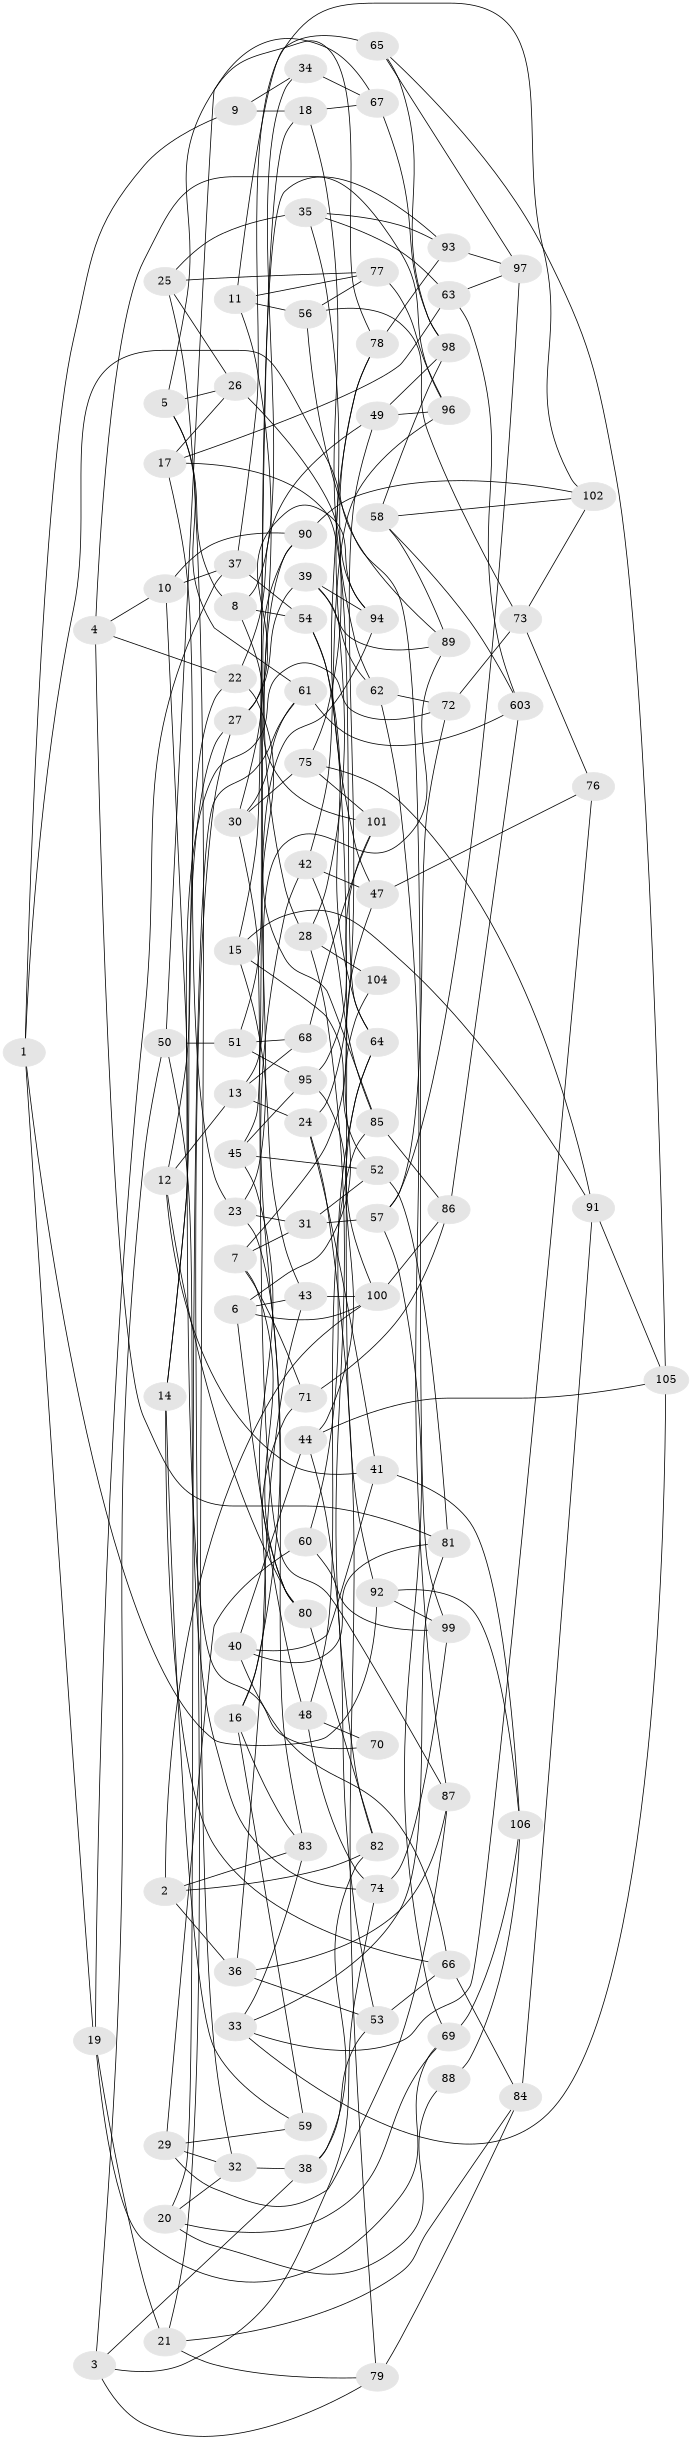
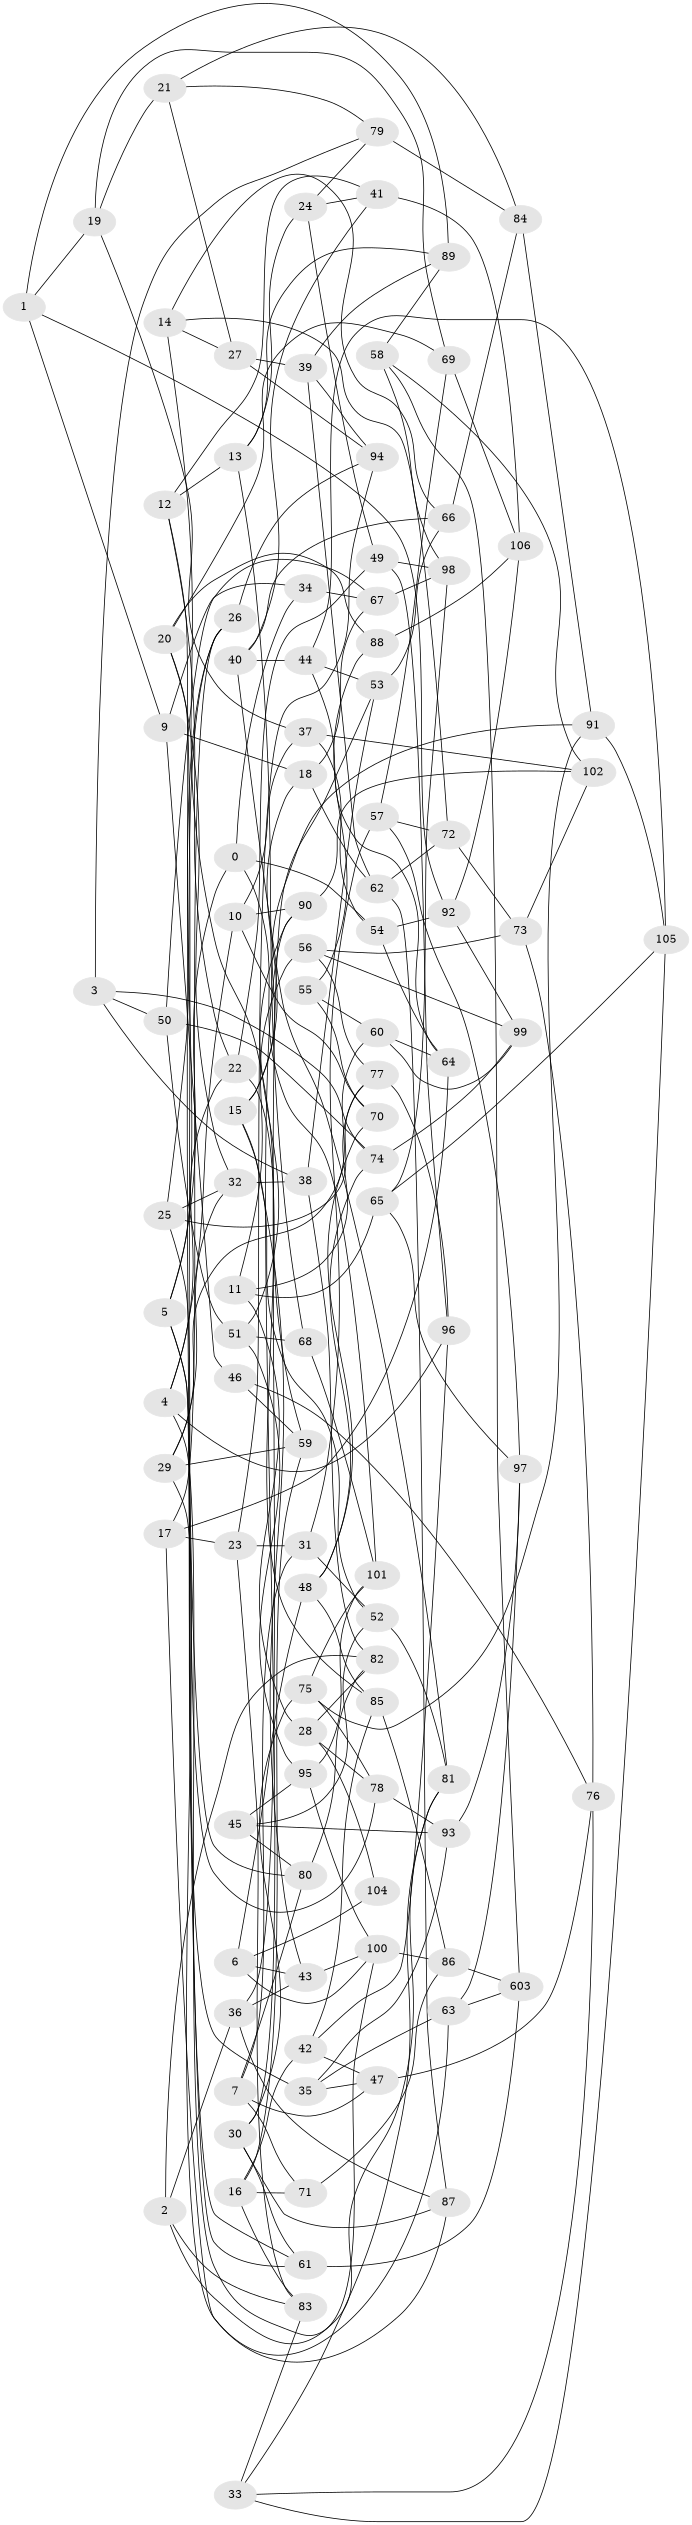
(235, 607) -> (235, 858)
none -> (306, 991)
none -> (235, 1378)
